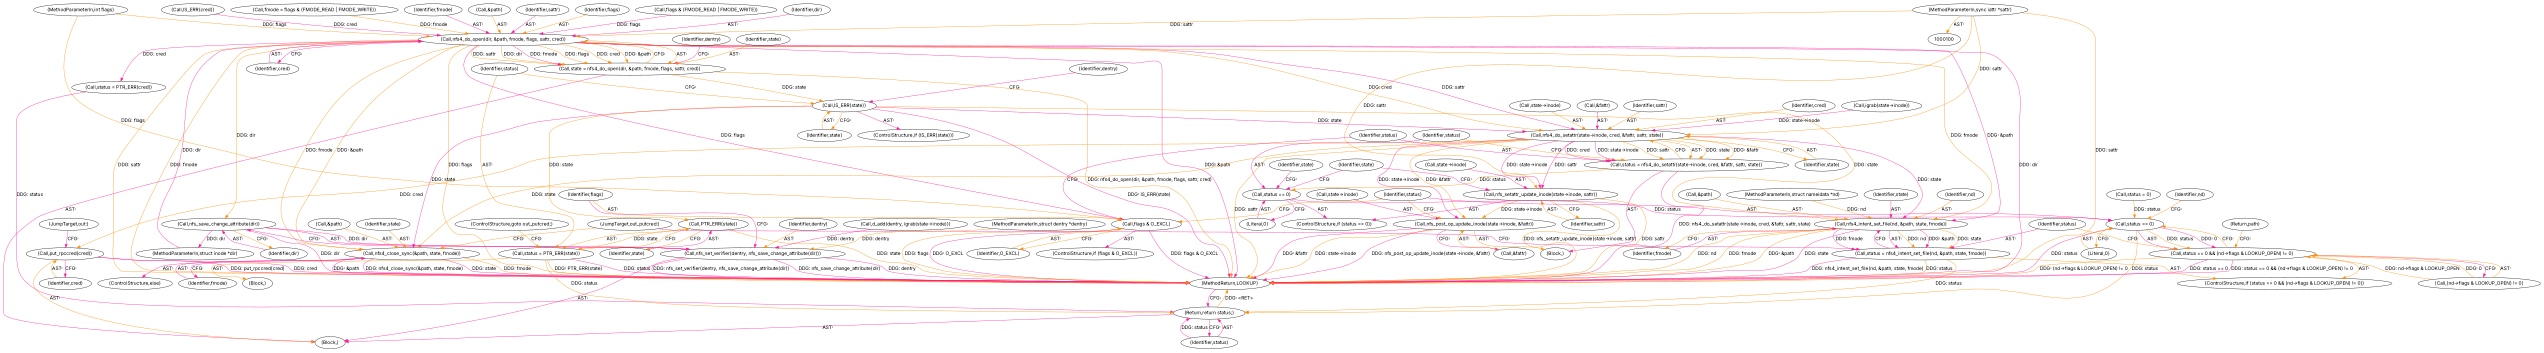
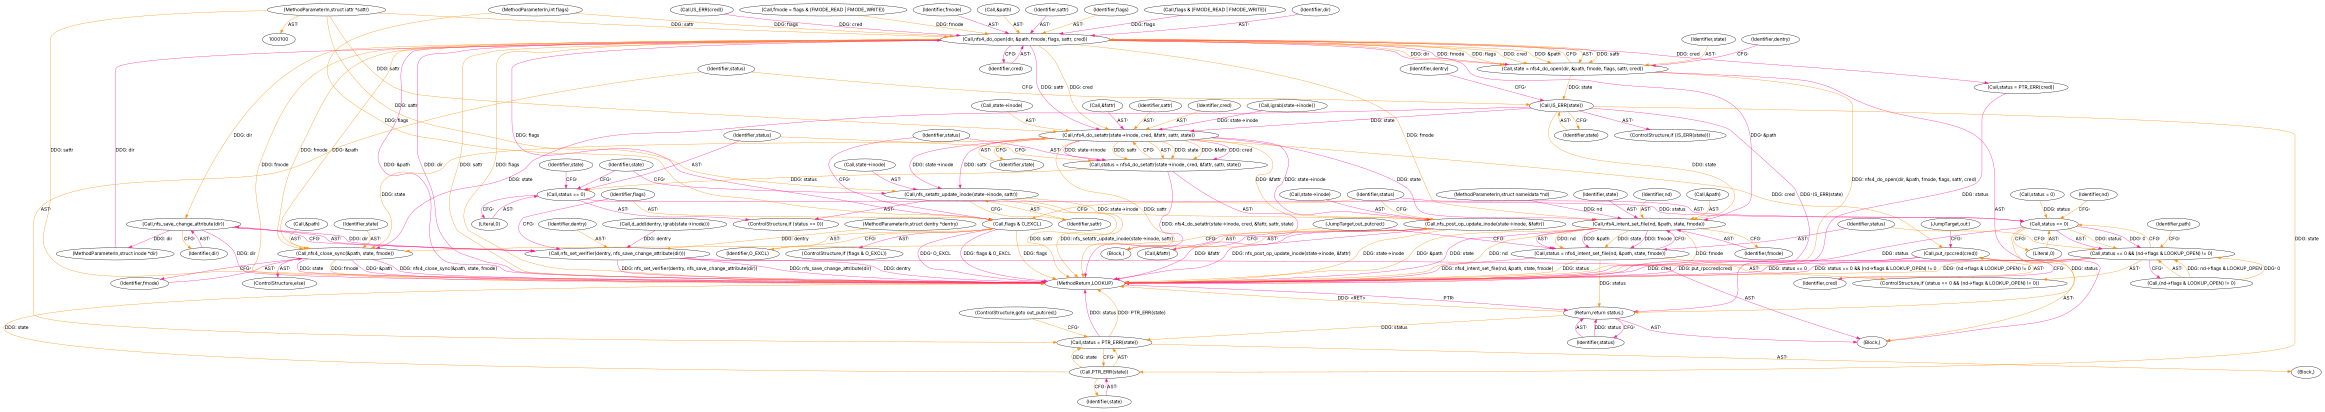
(1970, 10) -> (326, 10)
(1840, 209) -> (1573, 209)
(2245, 224) -> (2174, 224)
(1216, 298) -> (1450, 298)
(850, 309) -> (1358, 327)
